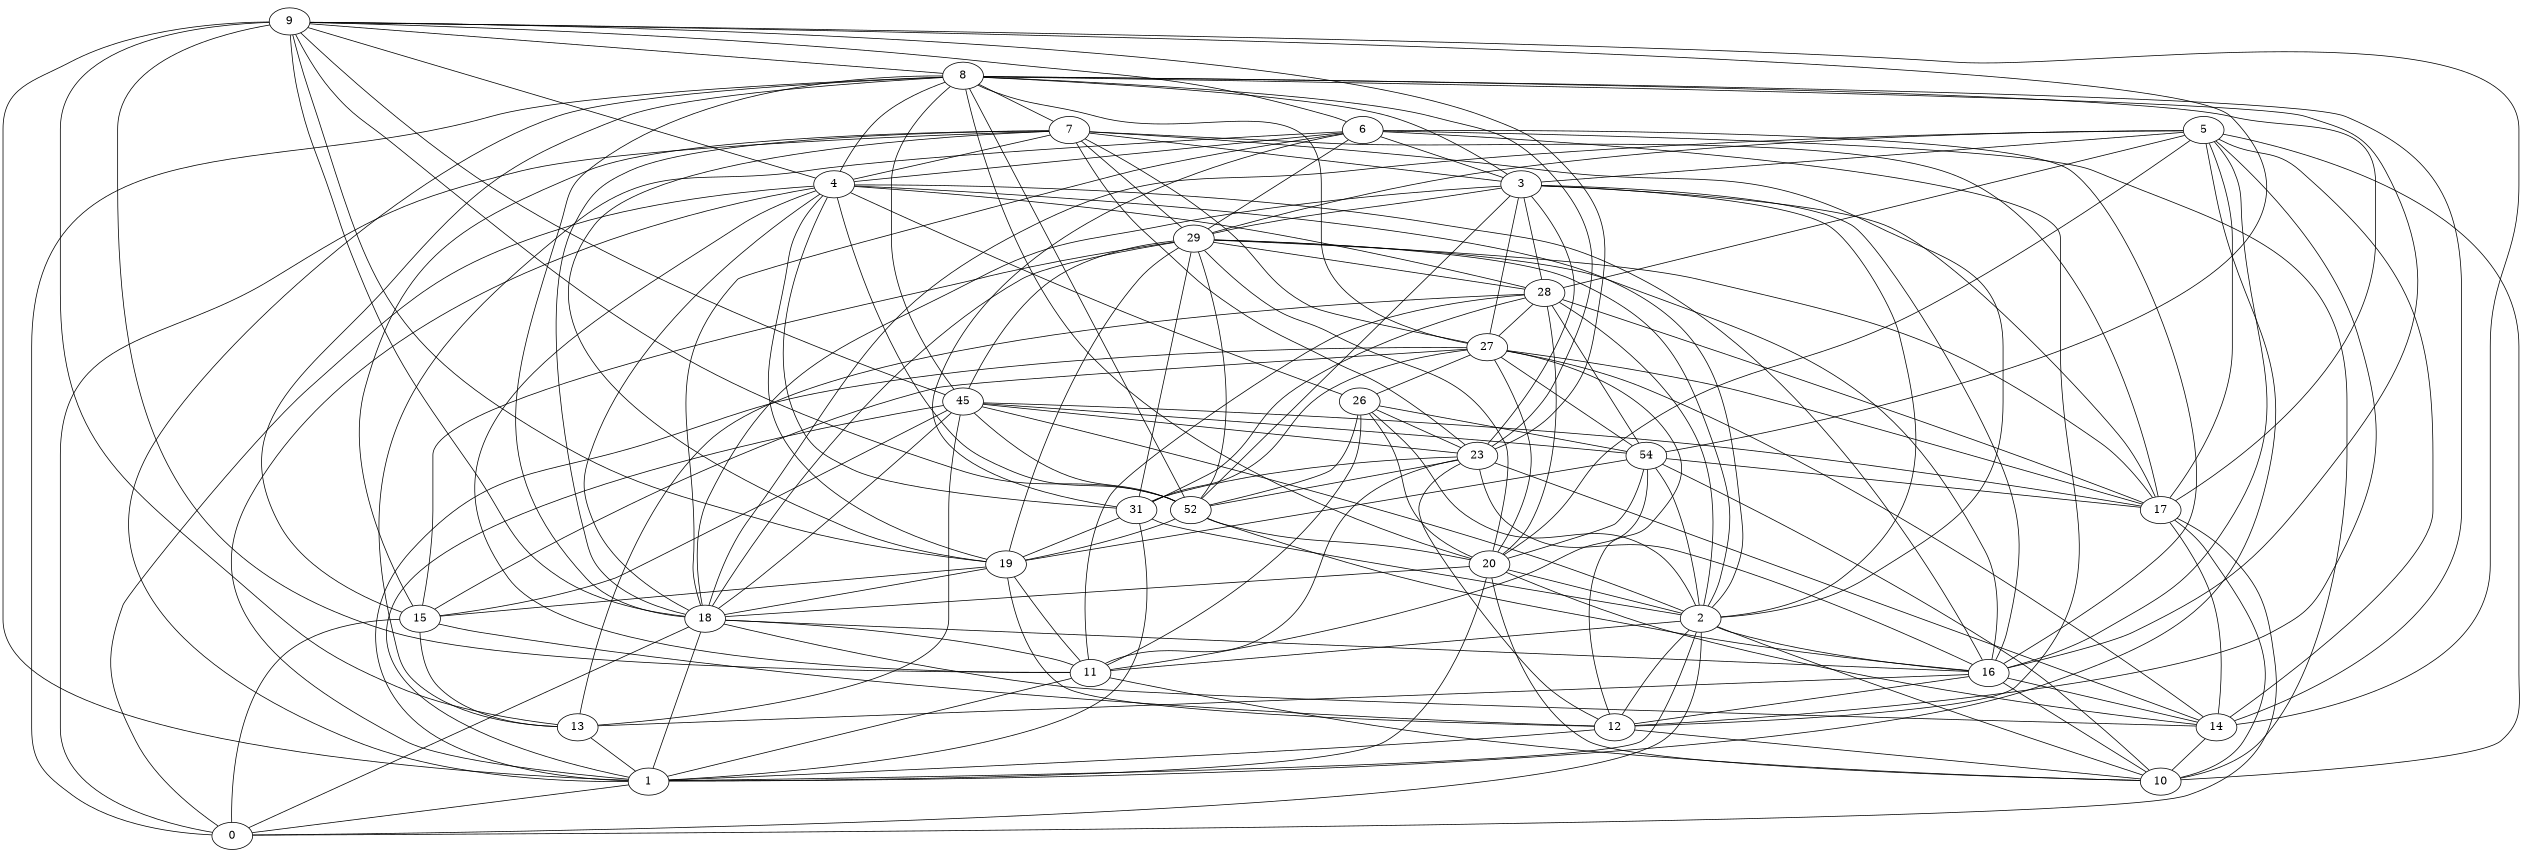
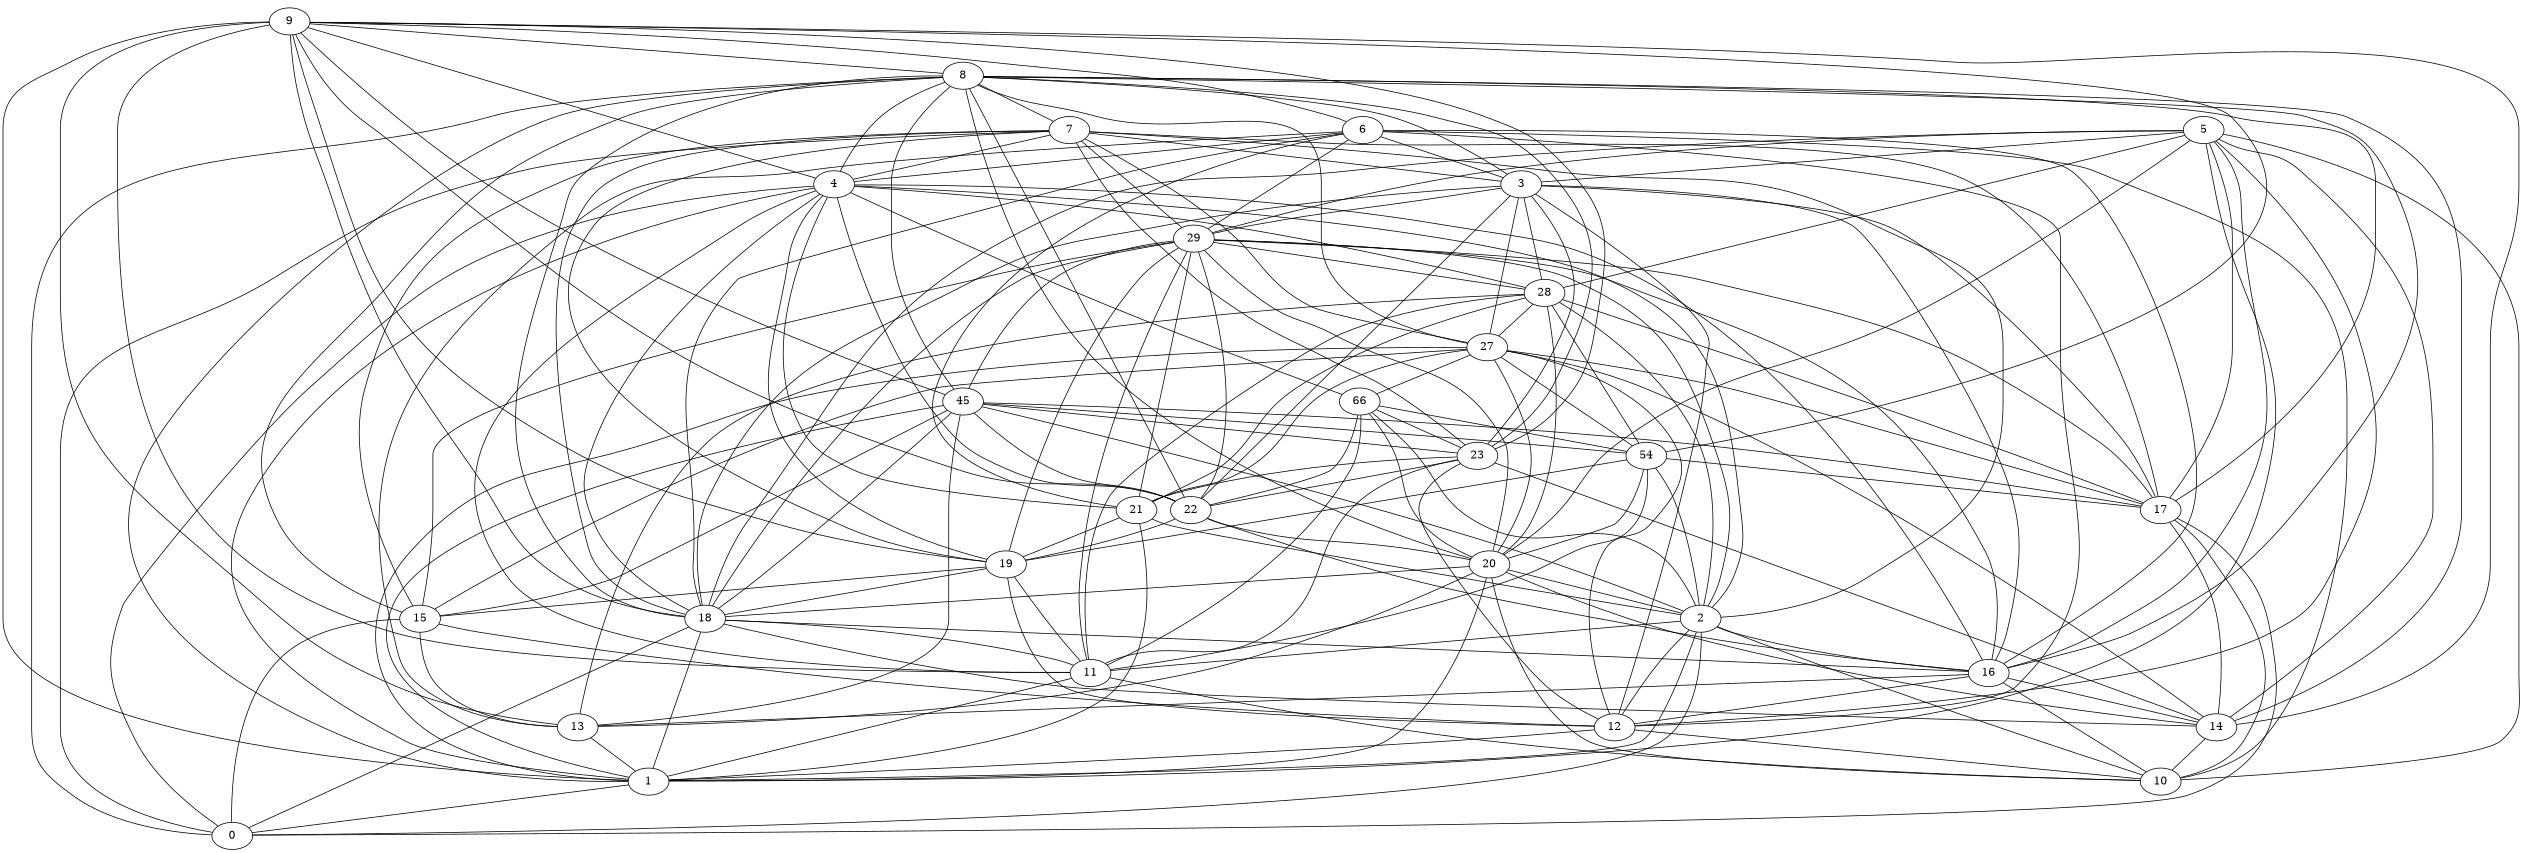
(1887, 304) -> (1706, 372)
(1360, 402) -> (1360, 402)
none -> (1105, 449)
(1137, 510) -> (1137, 510)
(1191, 510) -> (1191, 510)
(1715, 562) -> none
(1918, 599) -> none
none -> (1023, 700)
